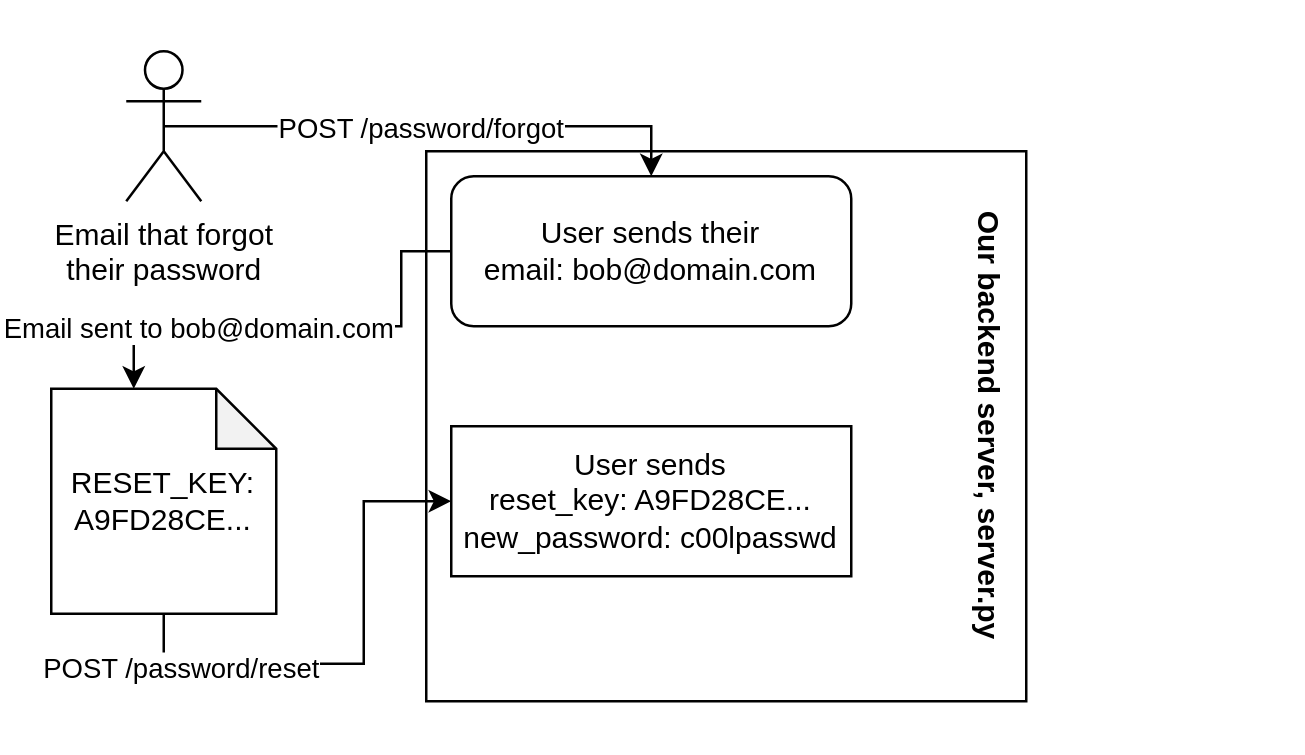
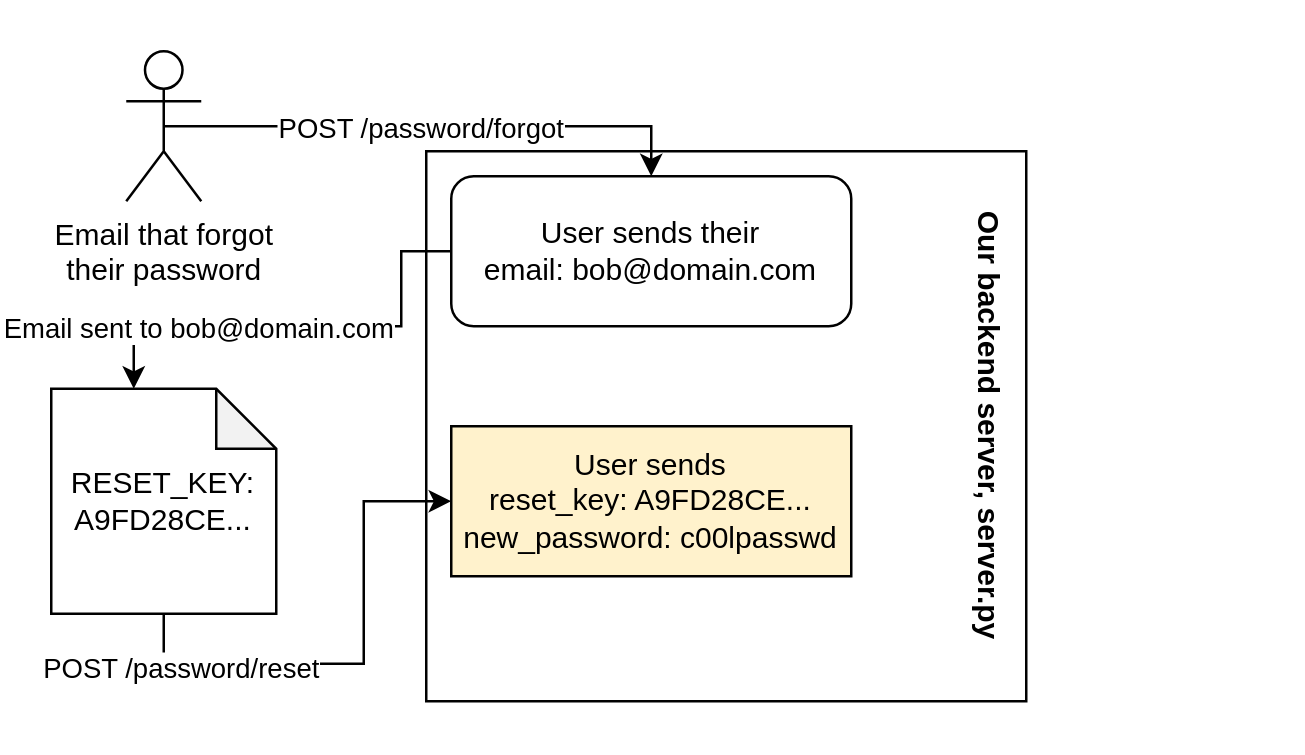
(651, 501) -> (651, 501)
